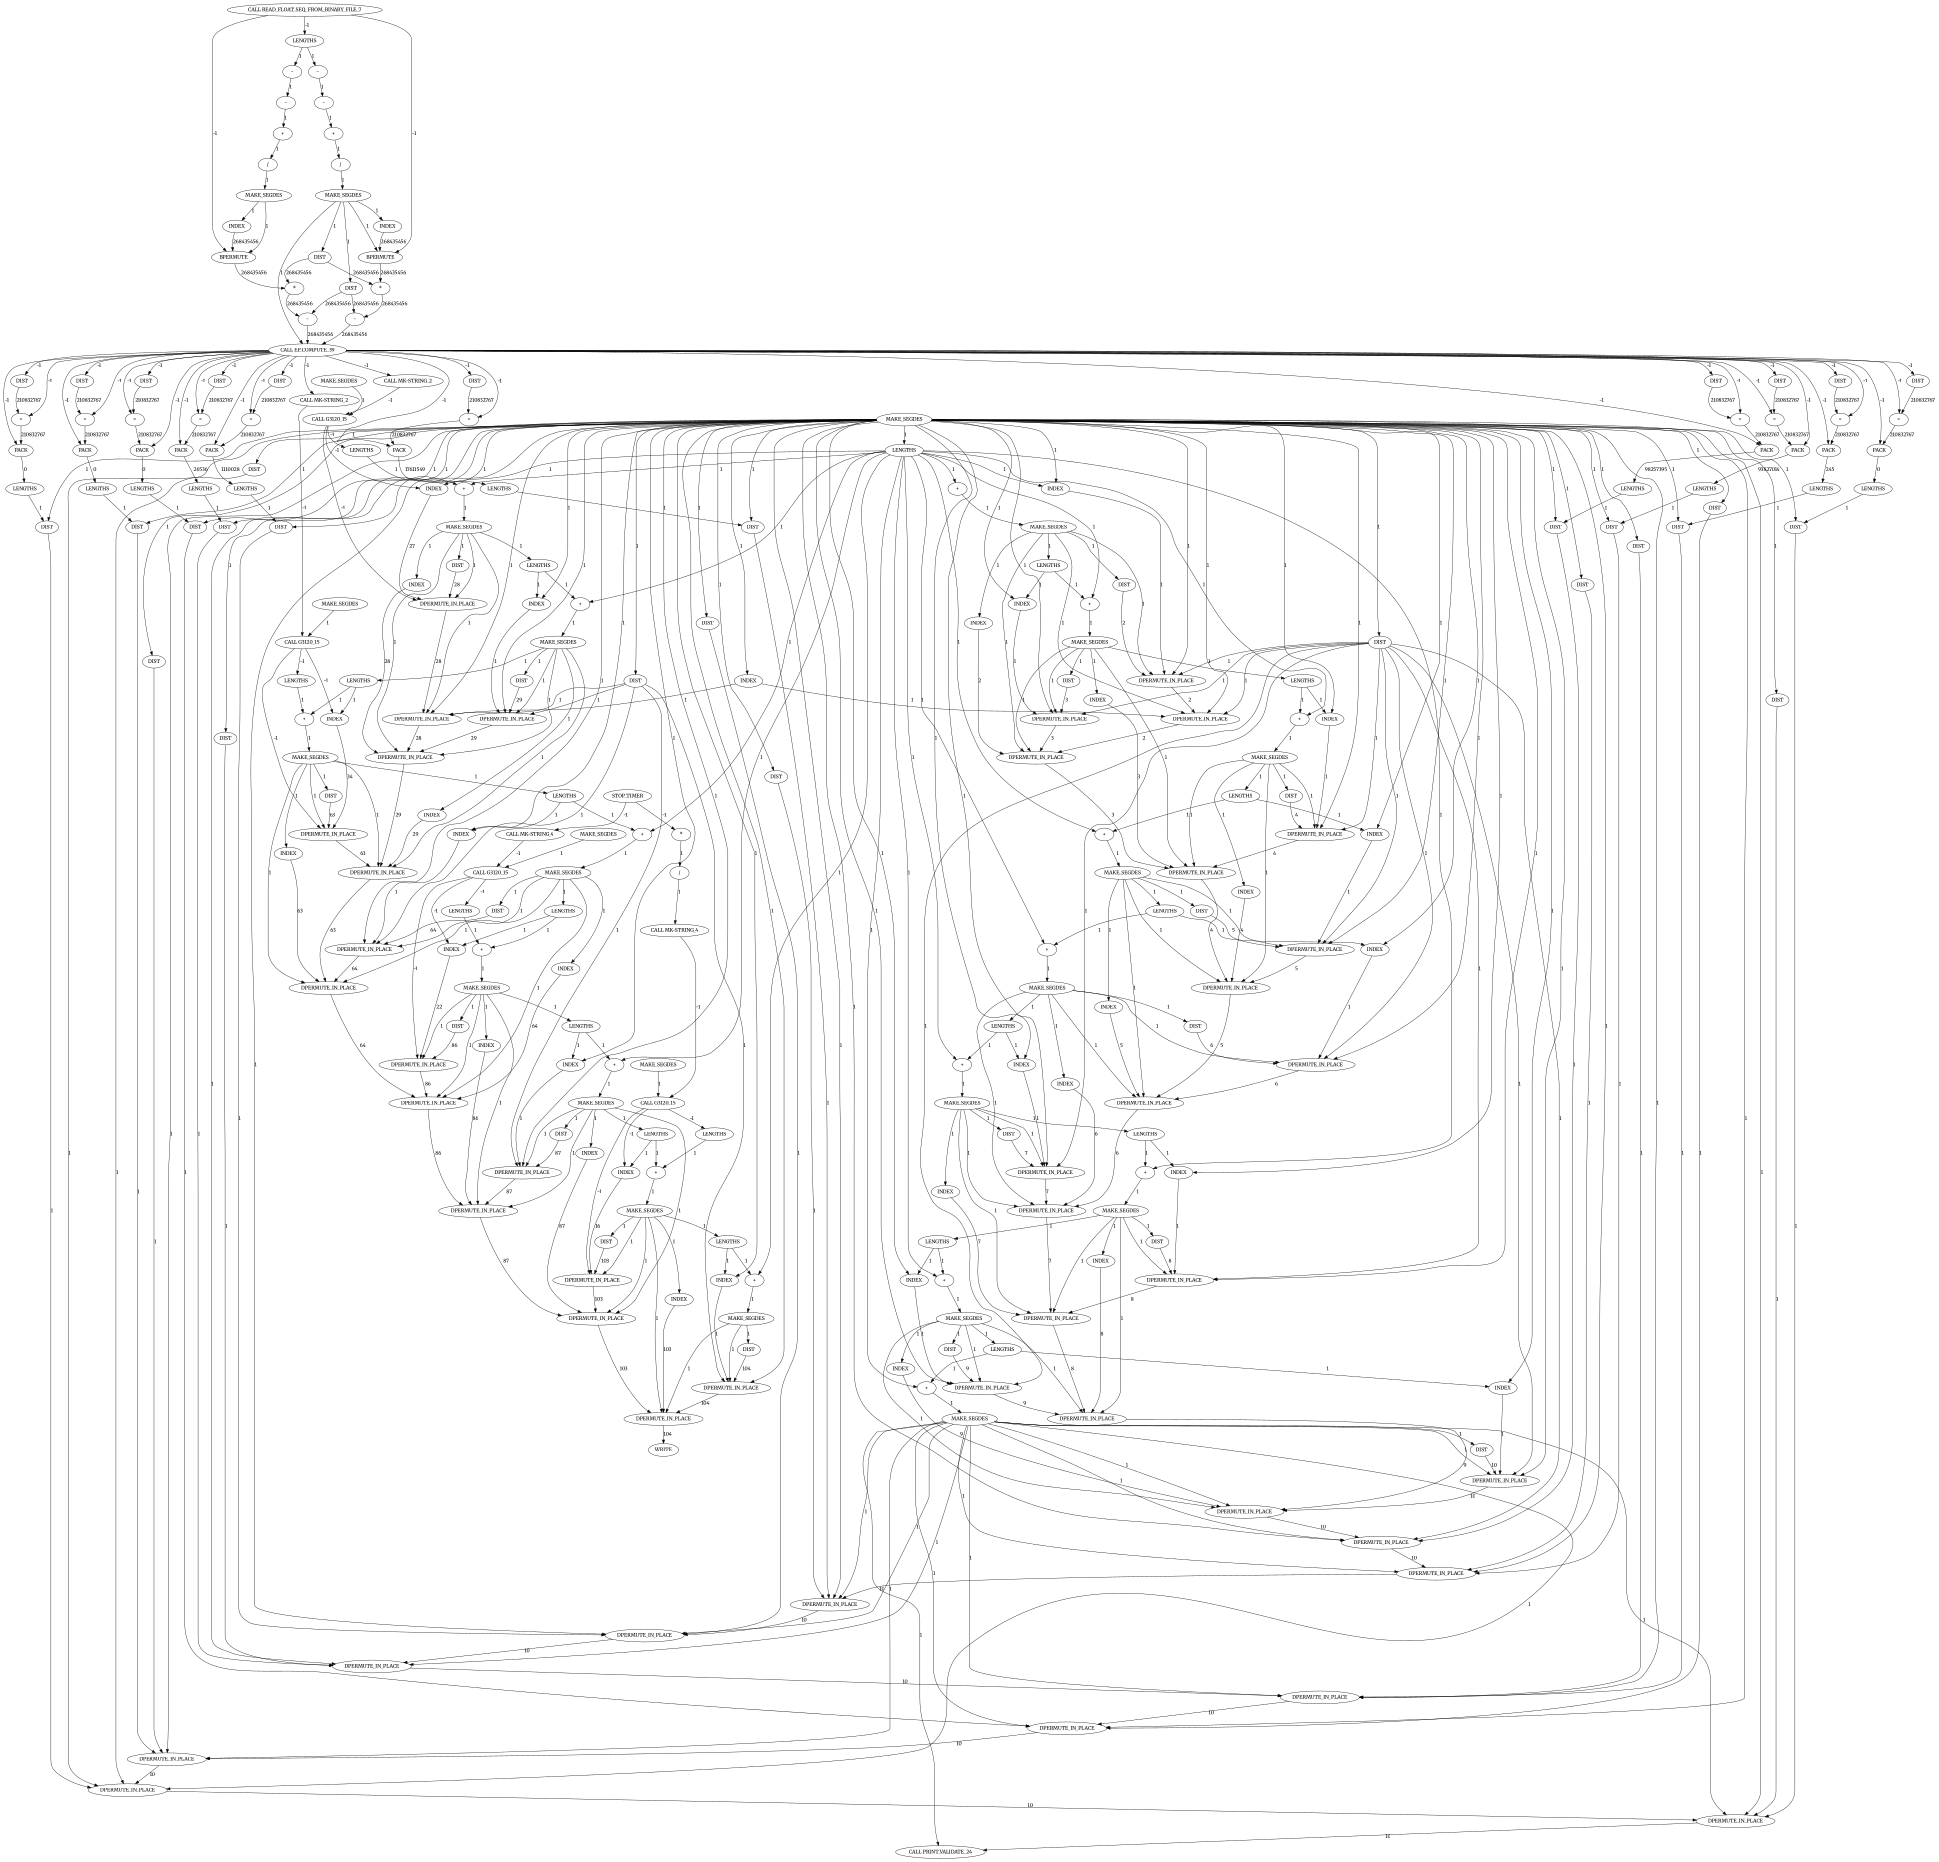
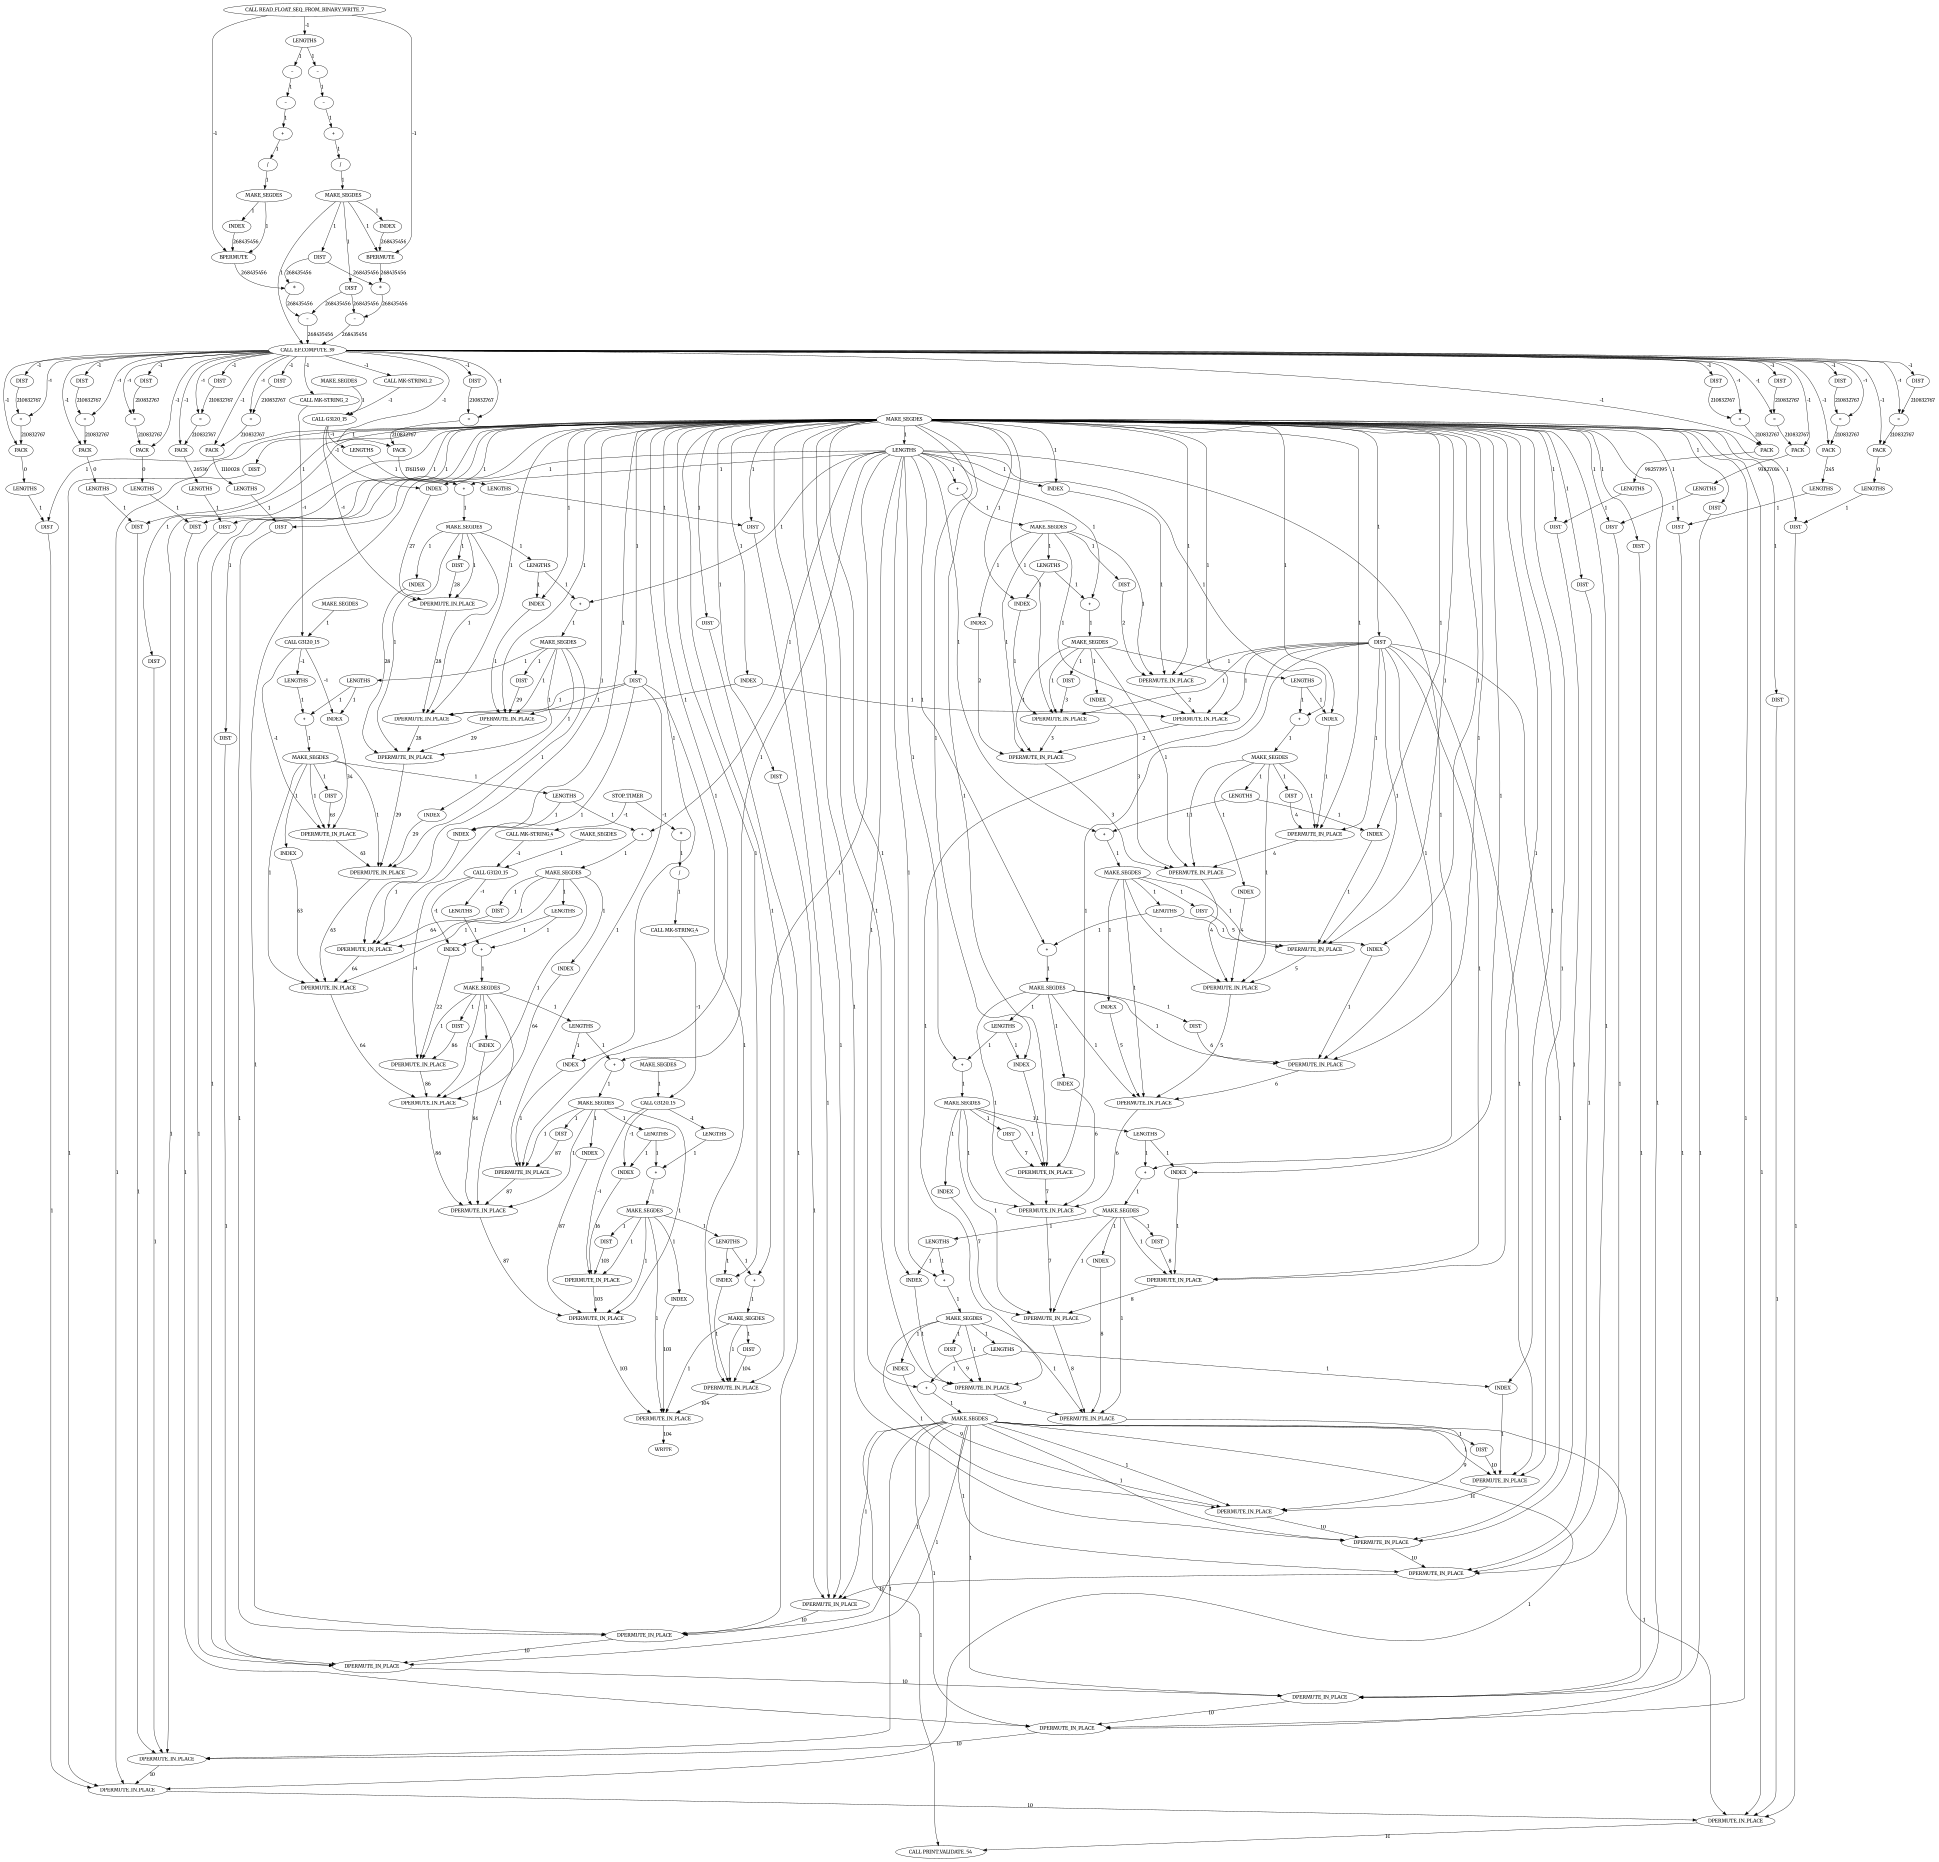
(305, 10) -> (305, 10)
(940, 1852) -> (940, 1852)
